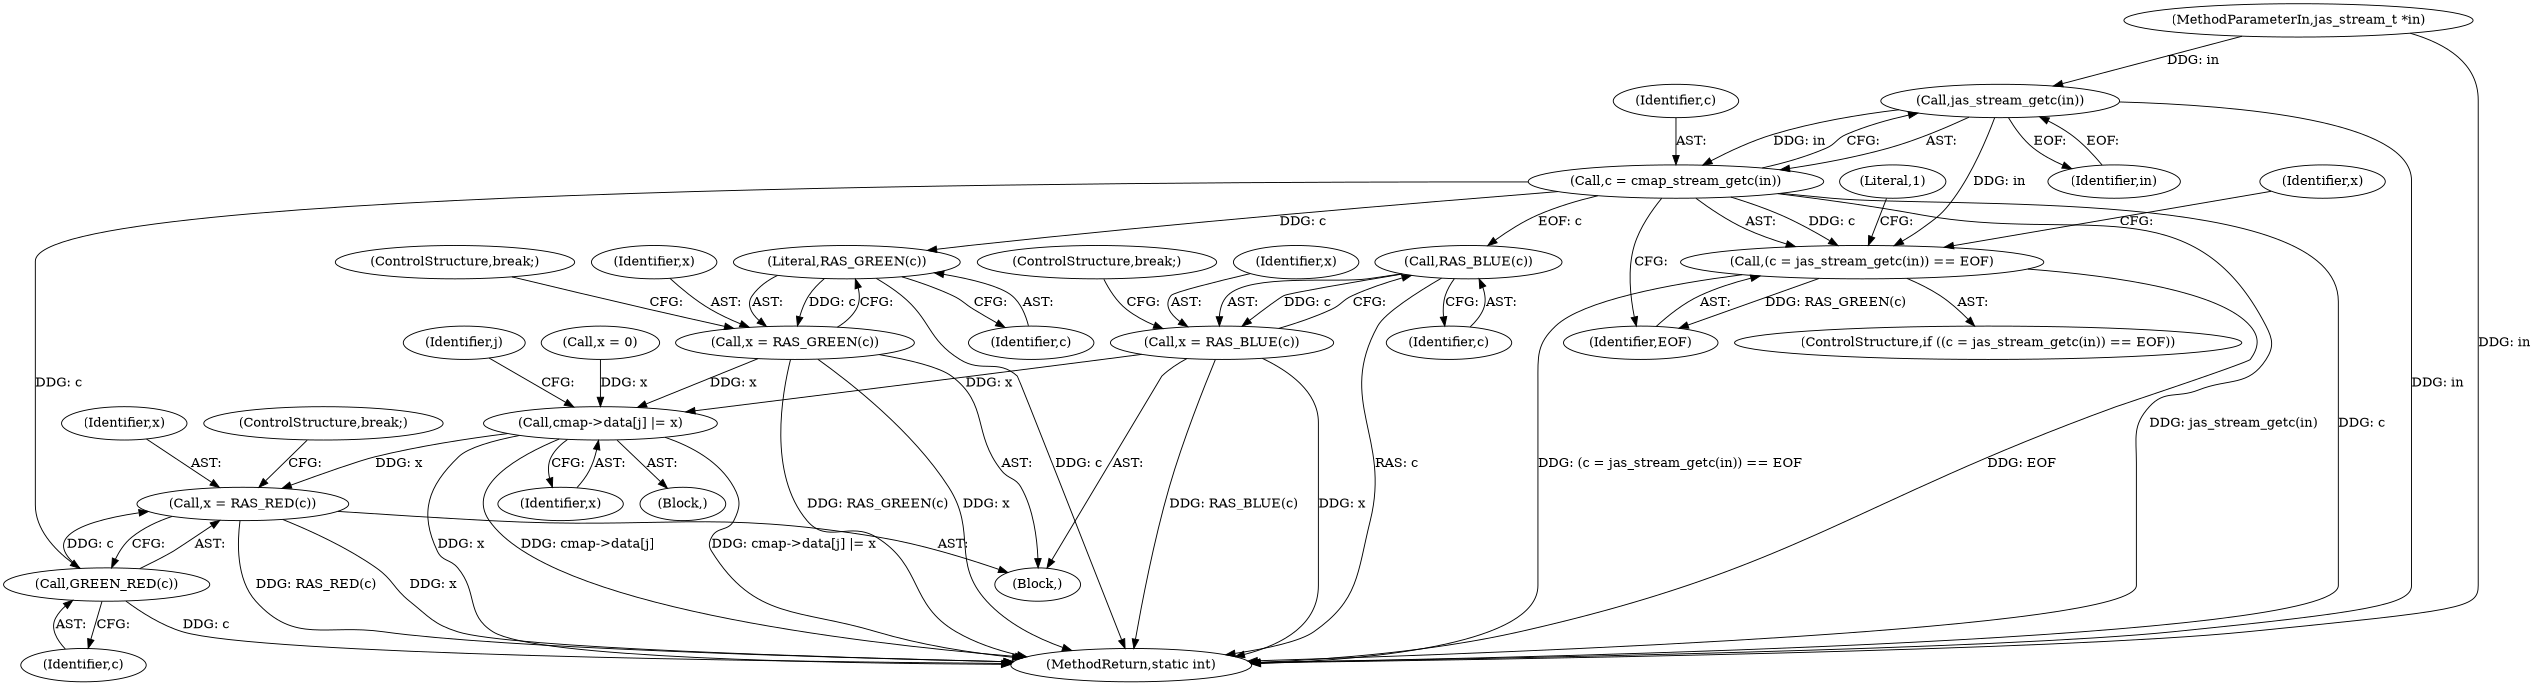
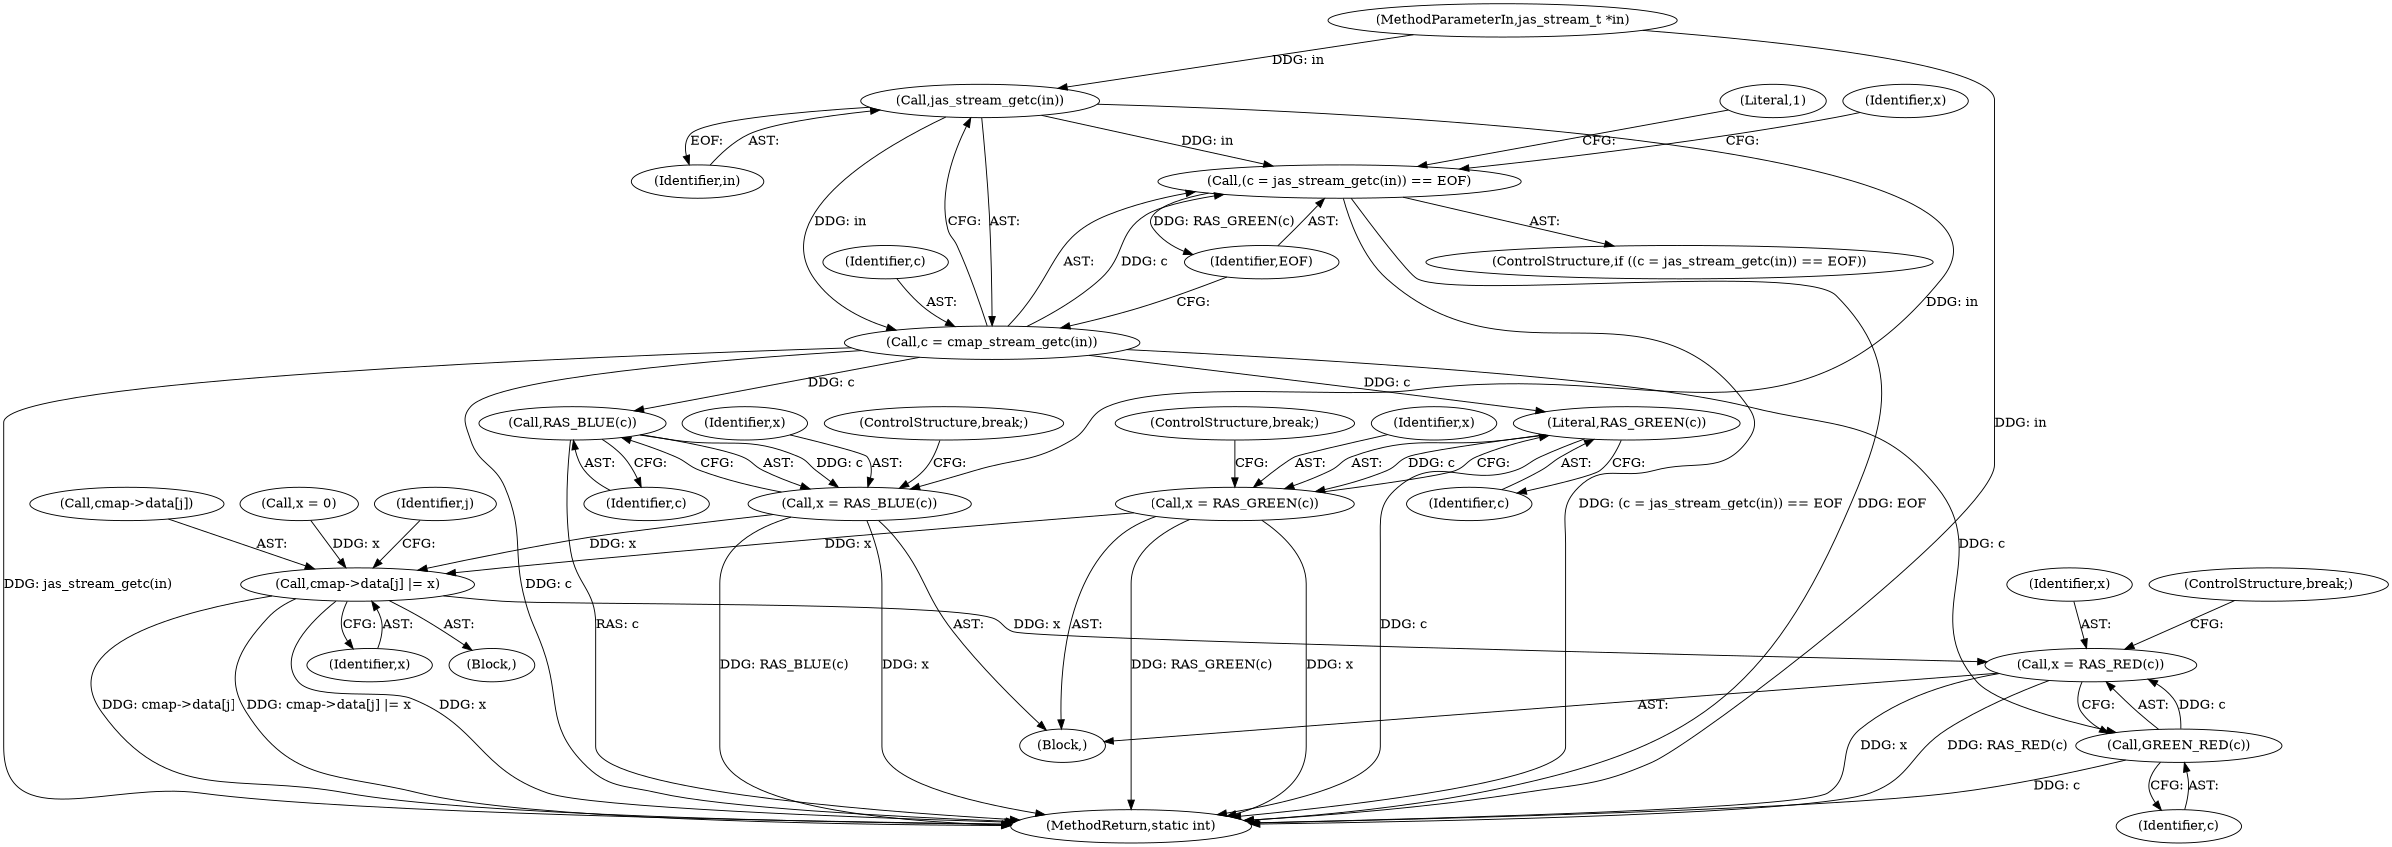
(2105, 141) -> (766, 141)
(1560, 222) -> (831, 383)
(1632, 254) -> (1149, 305)
none -> (127, 504)
(2201, 629) -> (1883, 337)
